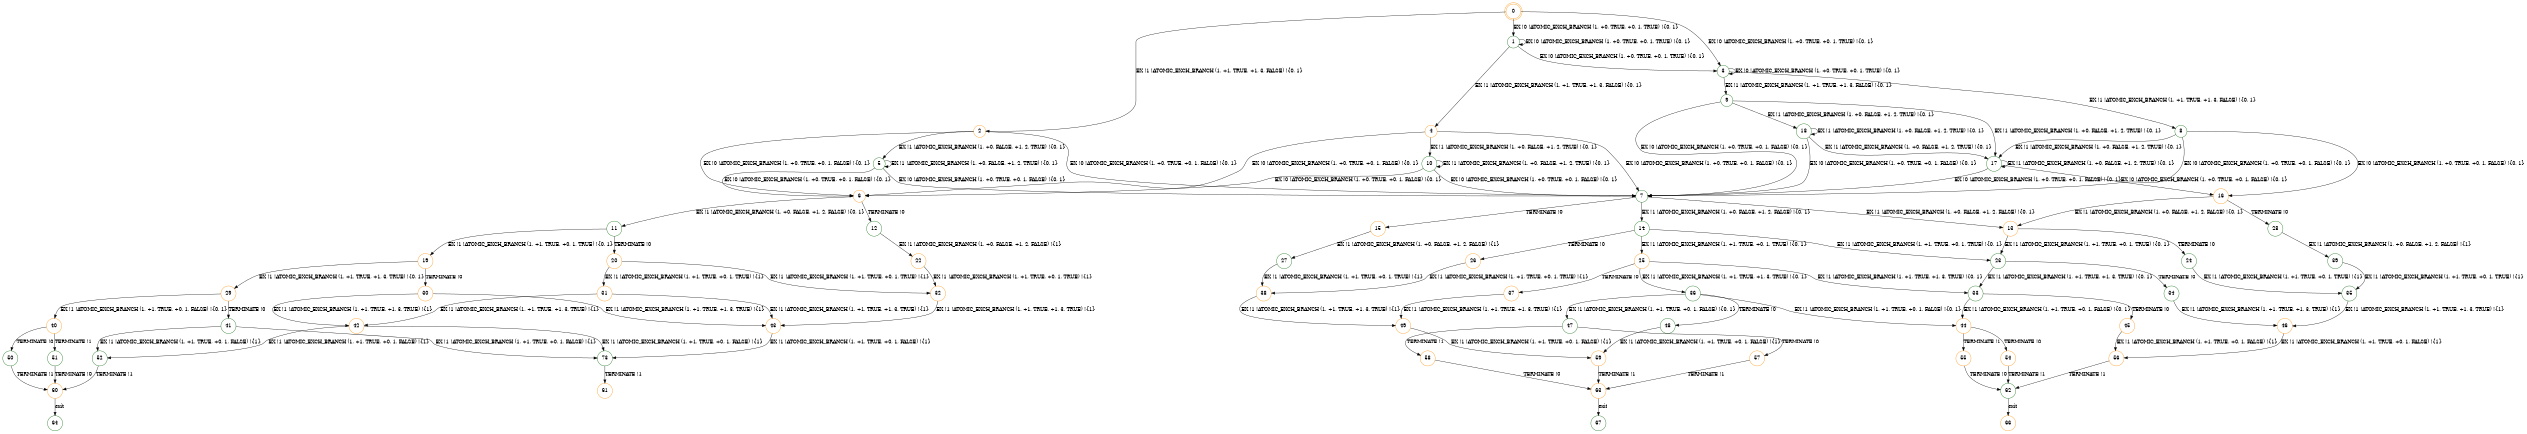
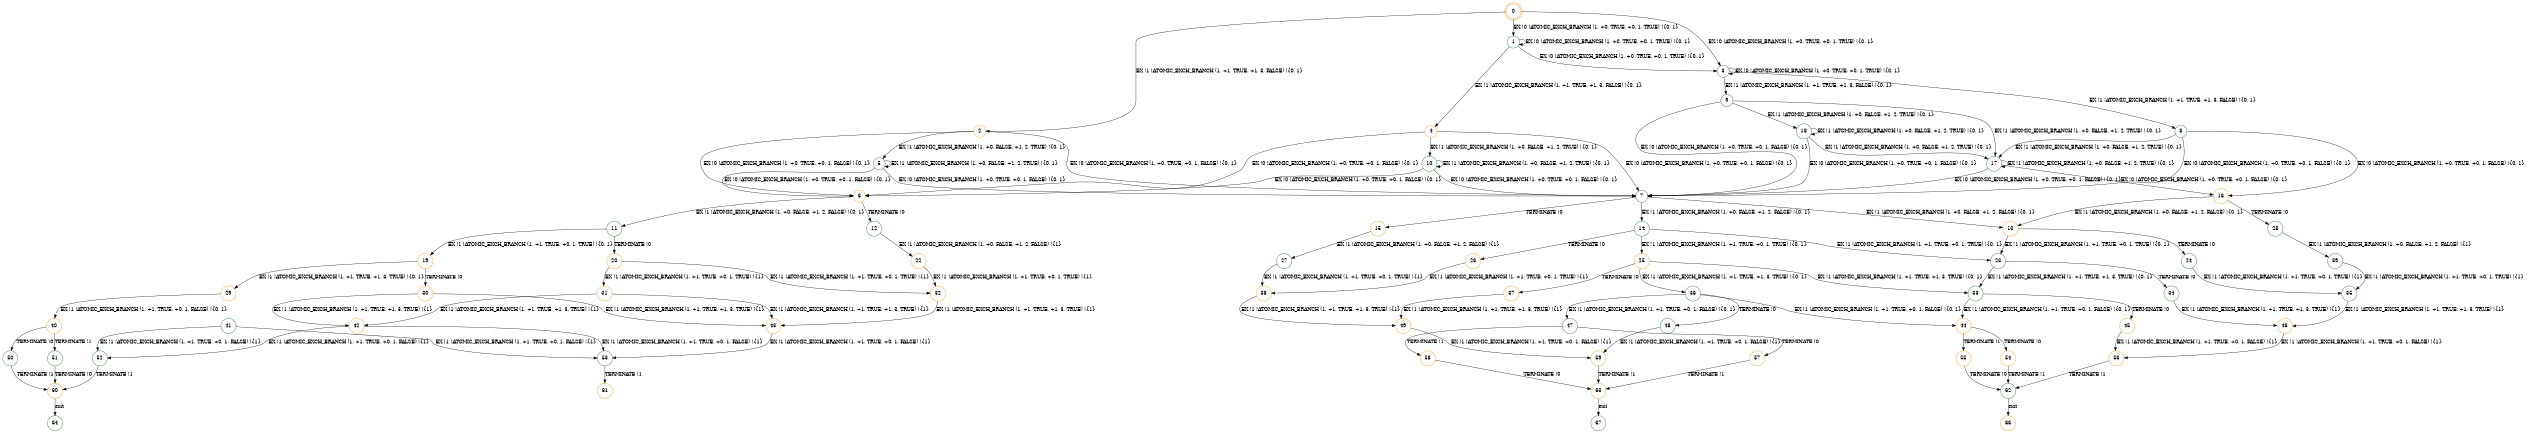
(228, 308) -> none
(605, 358) -> (605, 358)
